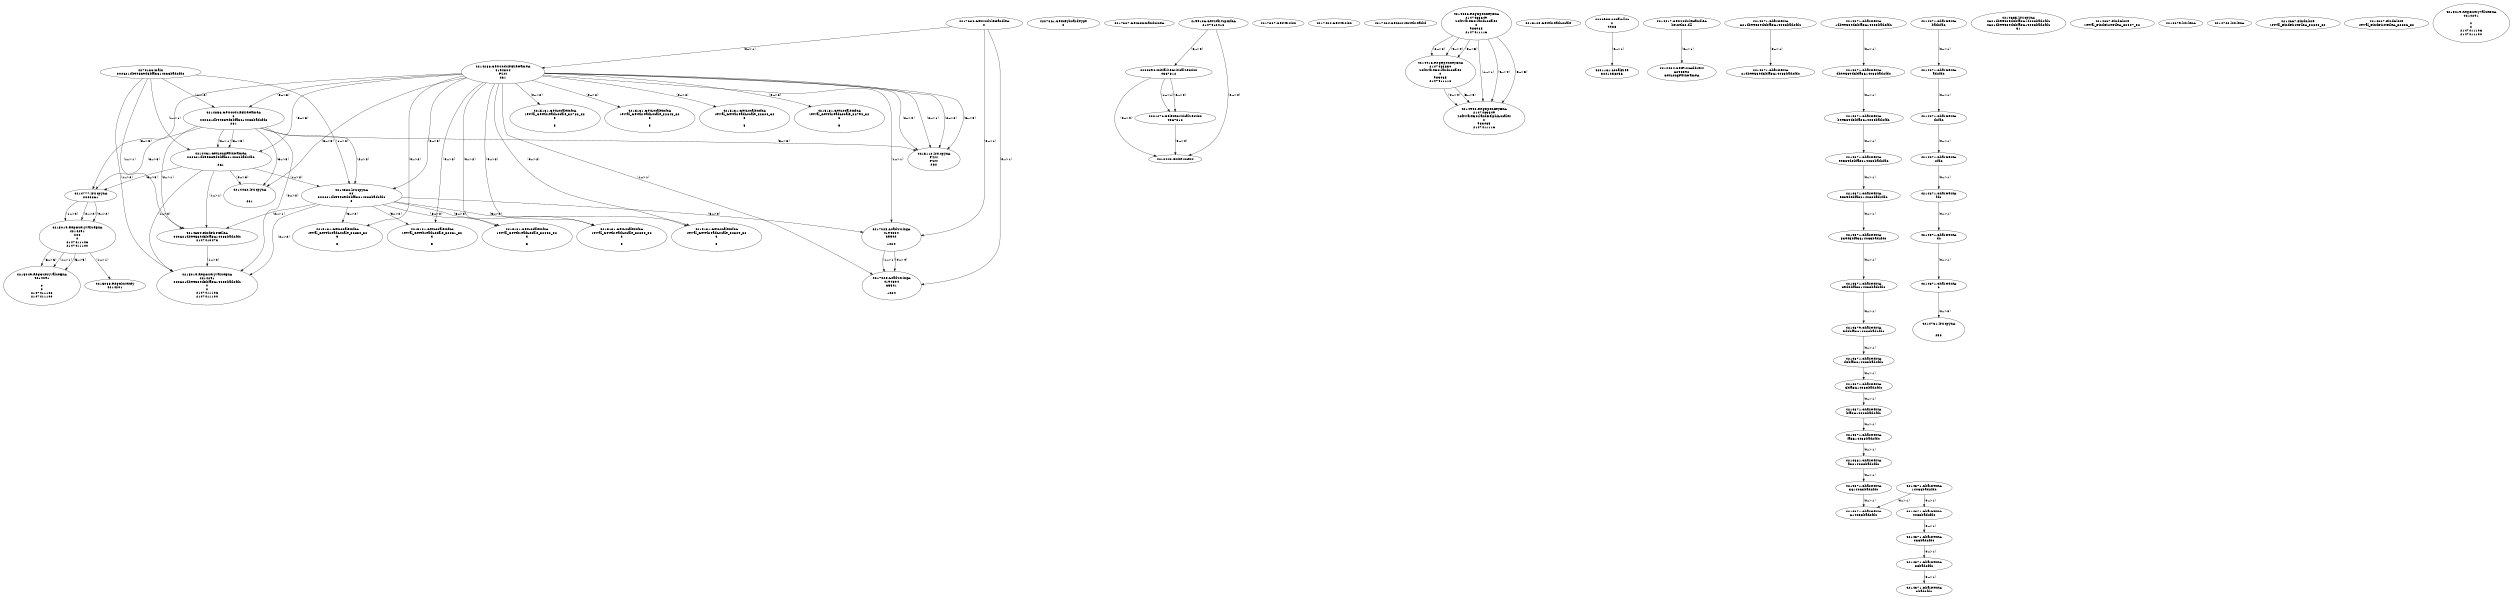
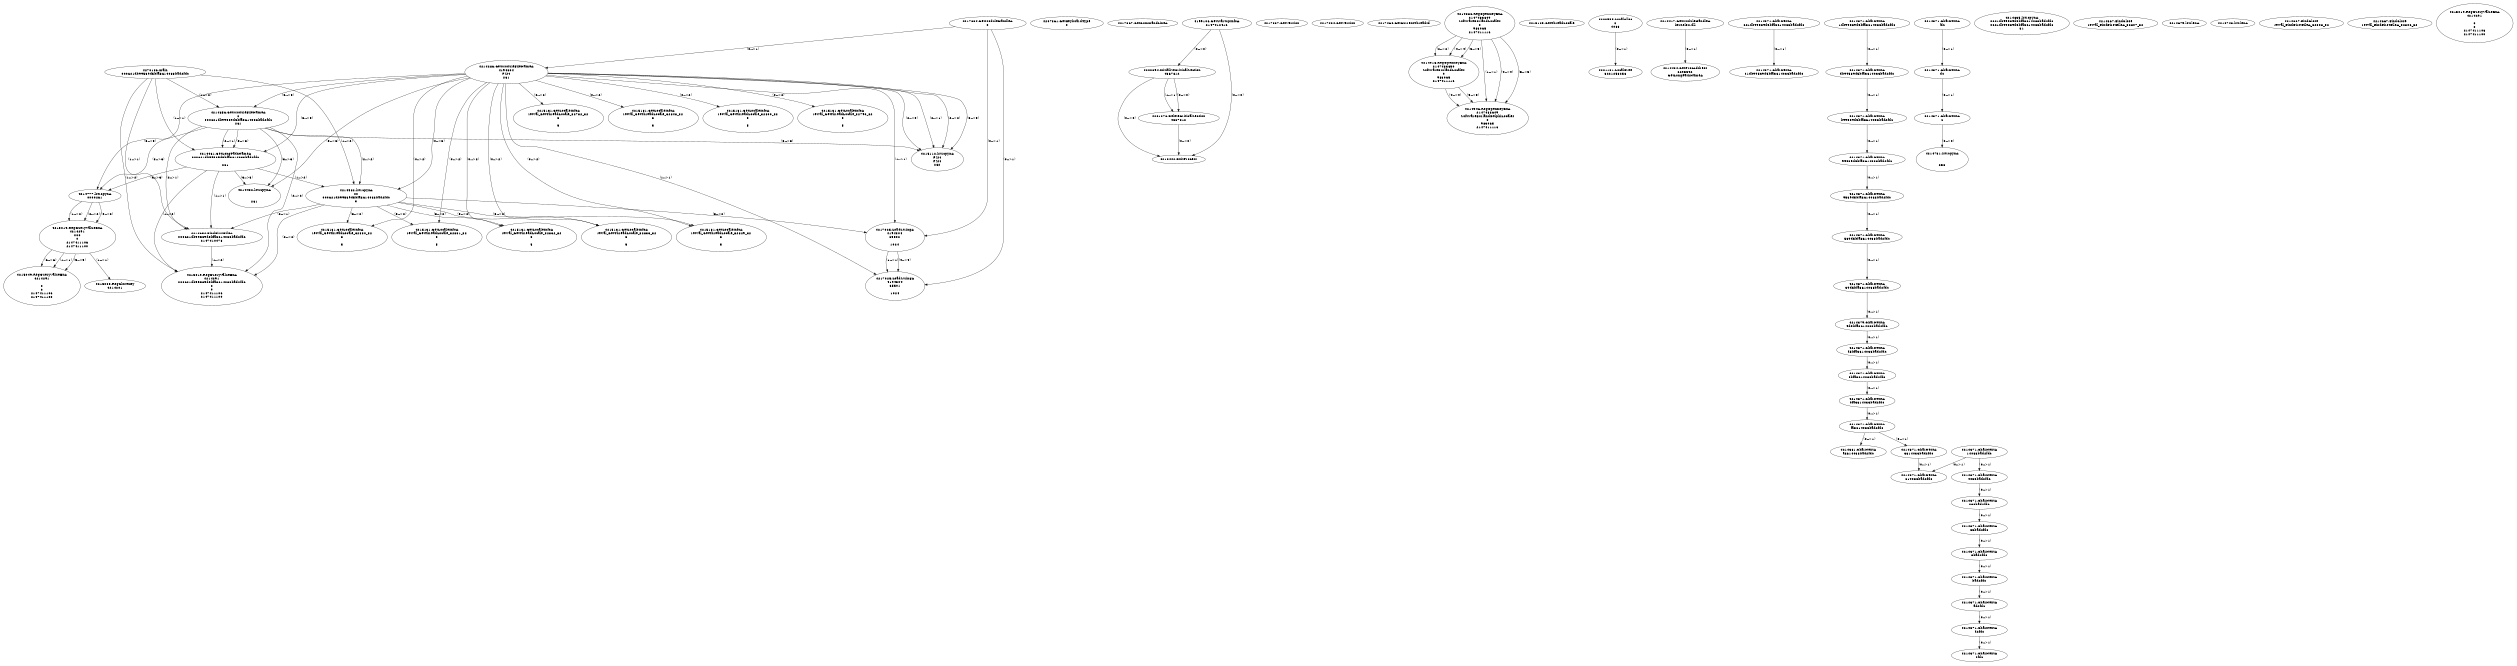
(1939, 176) -> none
(622, 237) -> (627, 237)
(1864, 474) -> (1892, 439)
none -> (1979, 565)
